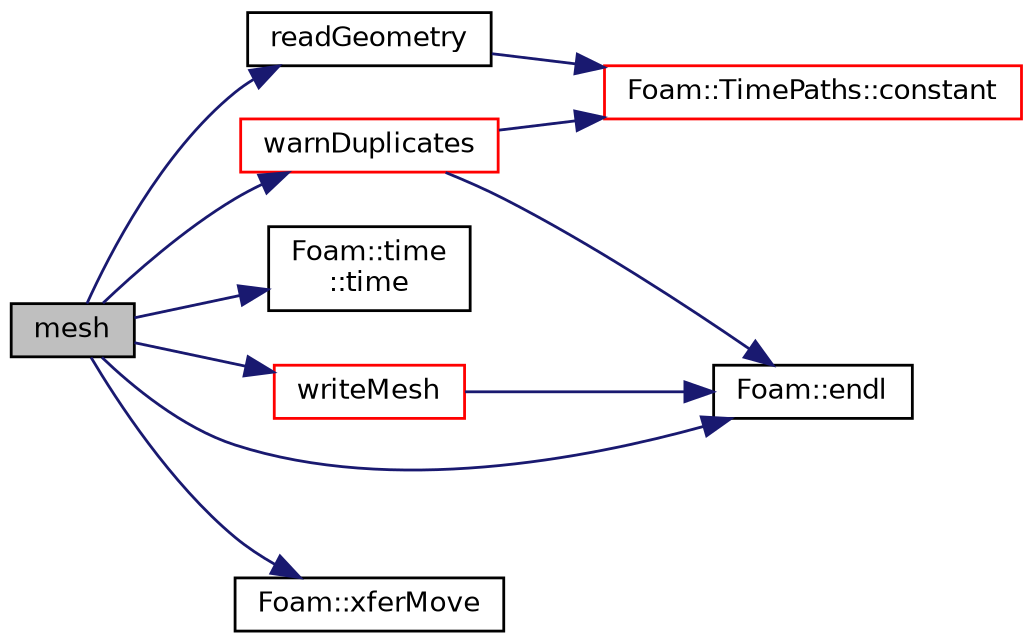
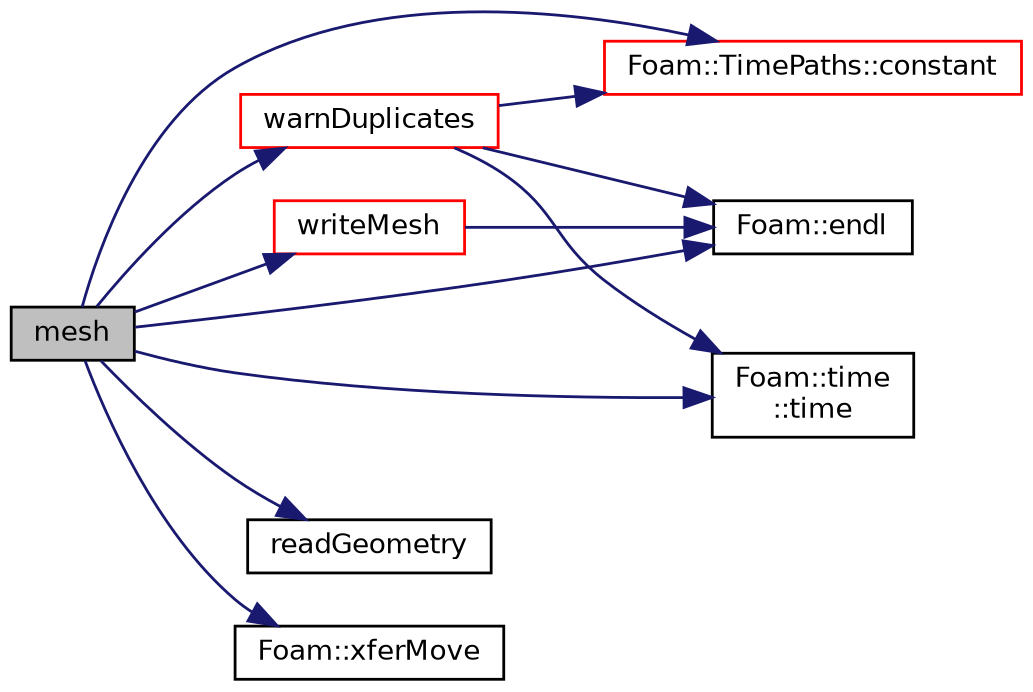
(534, 59) -> (315, 35)
none -> (571, 247)
